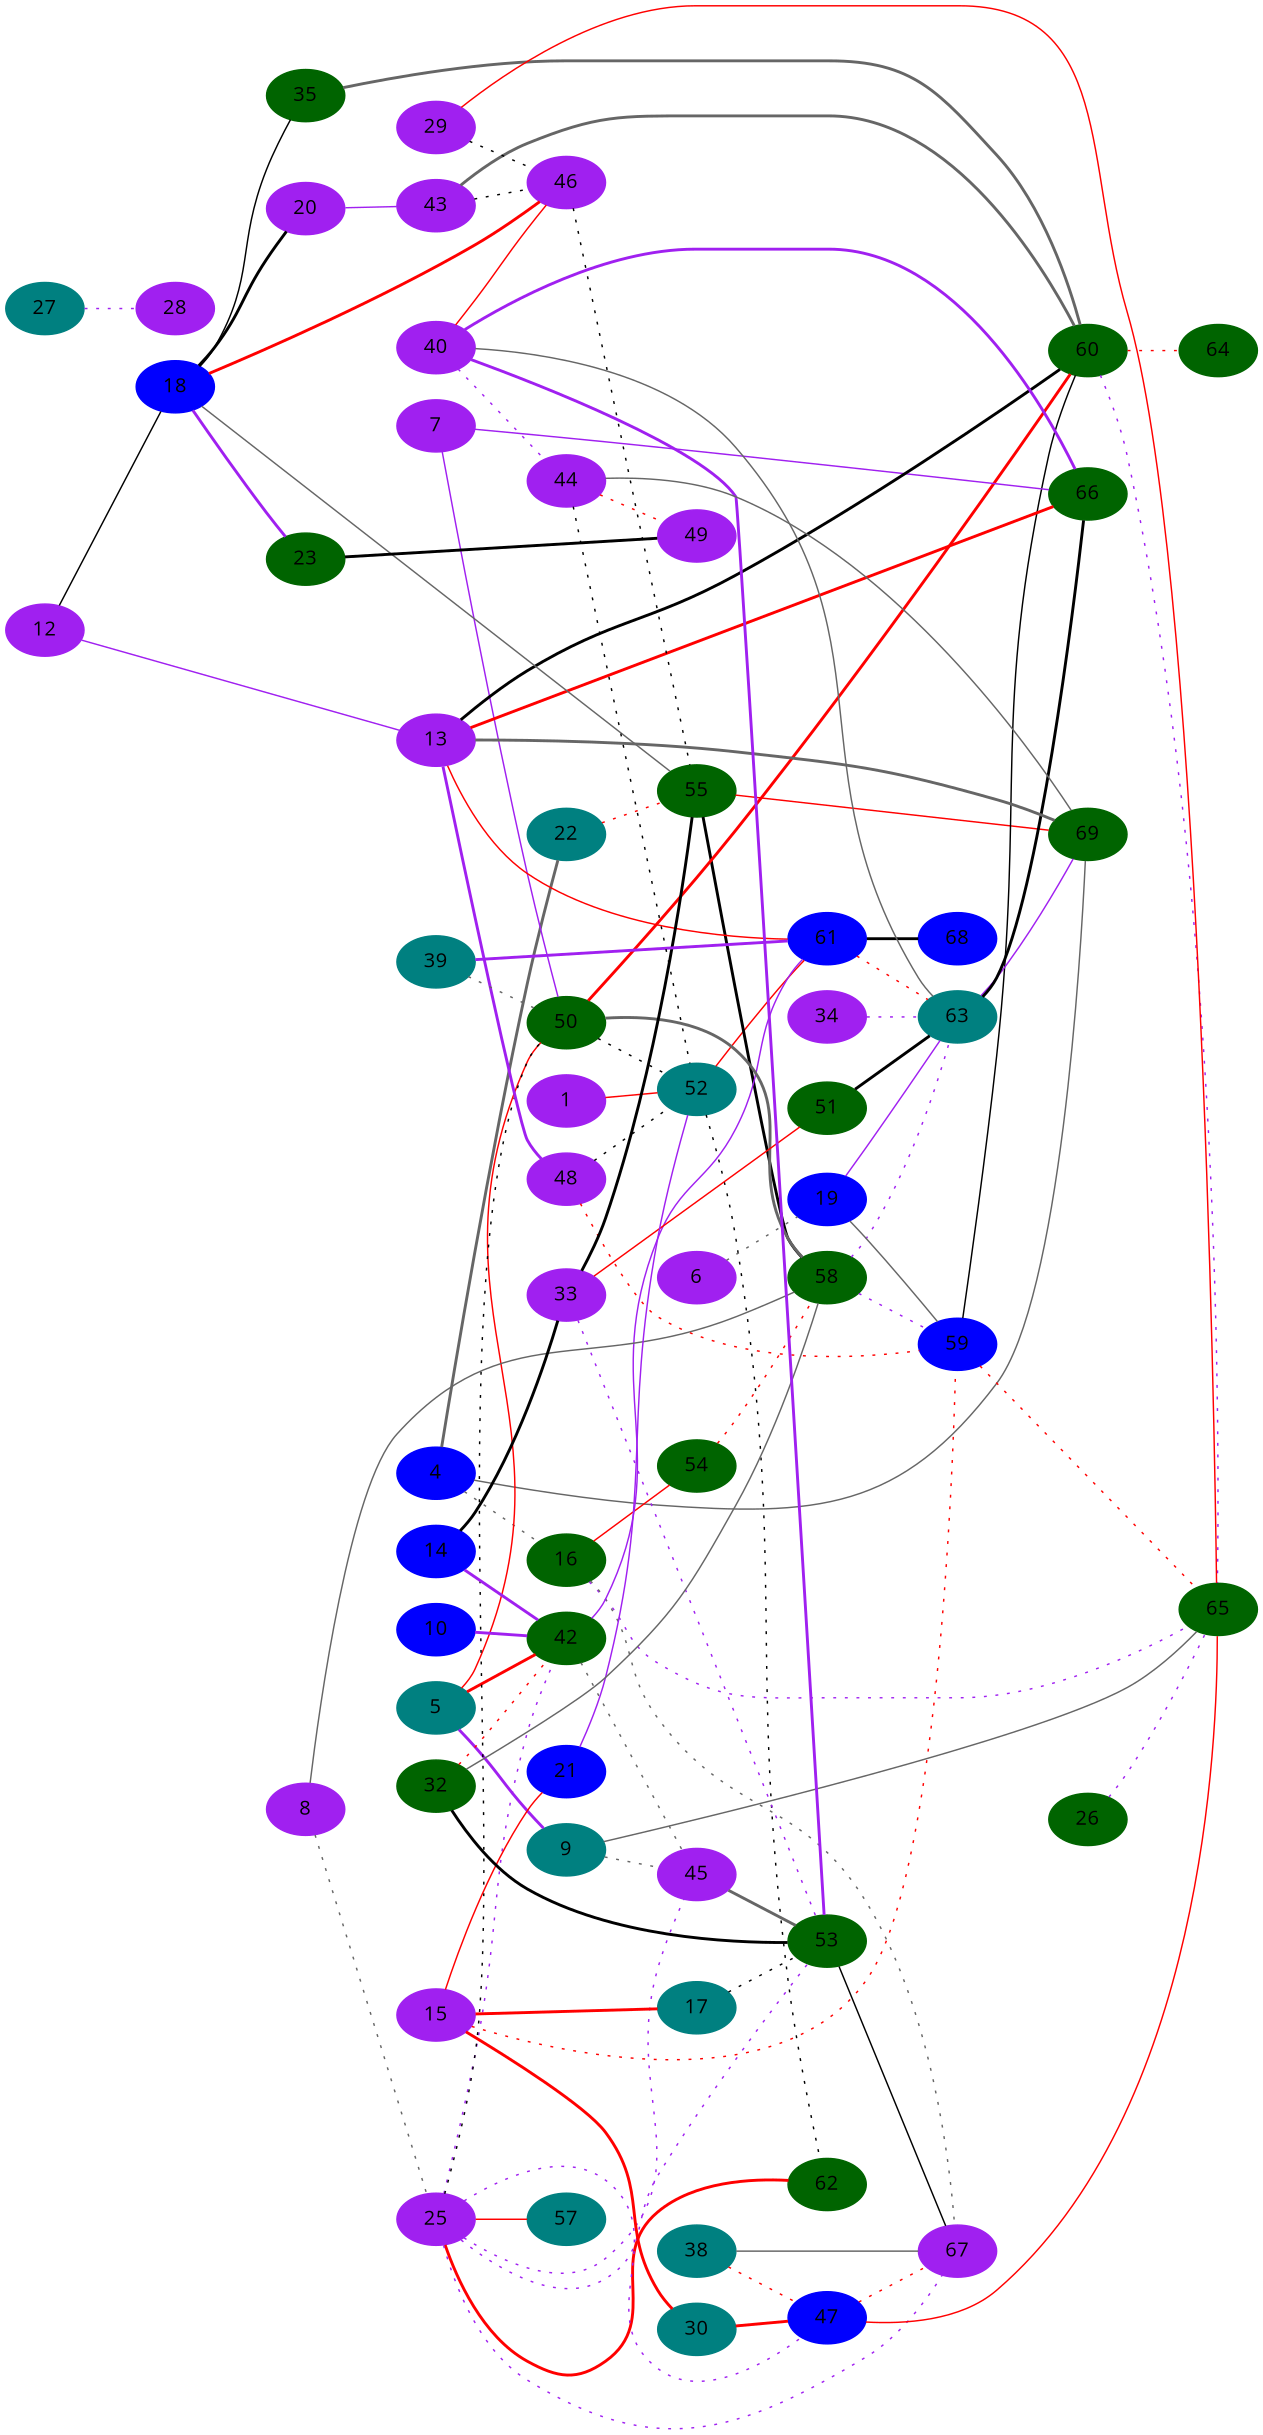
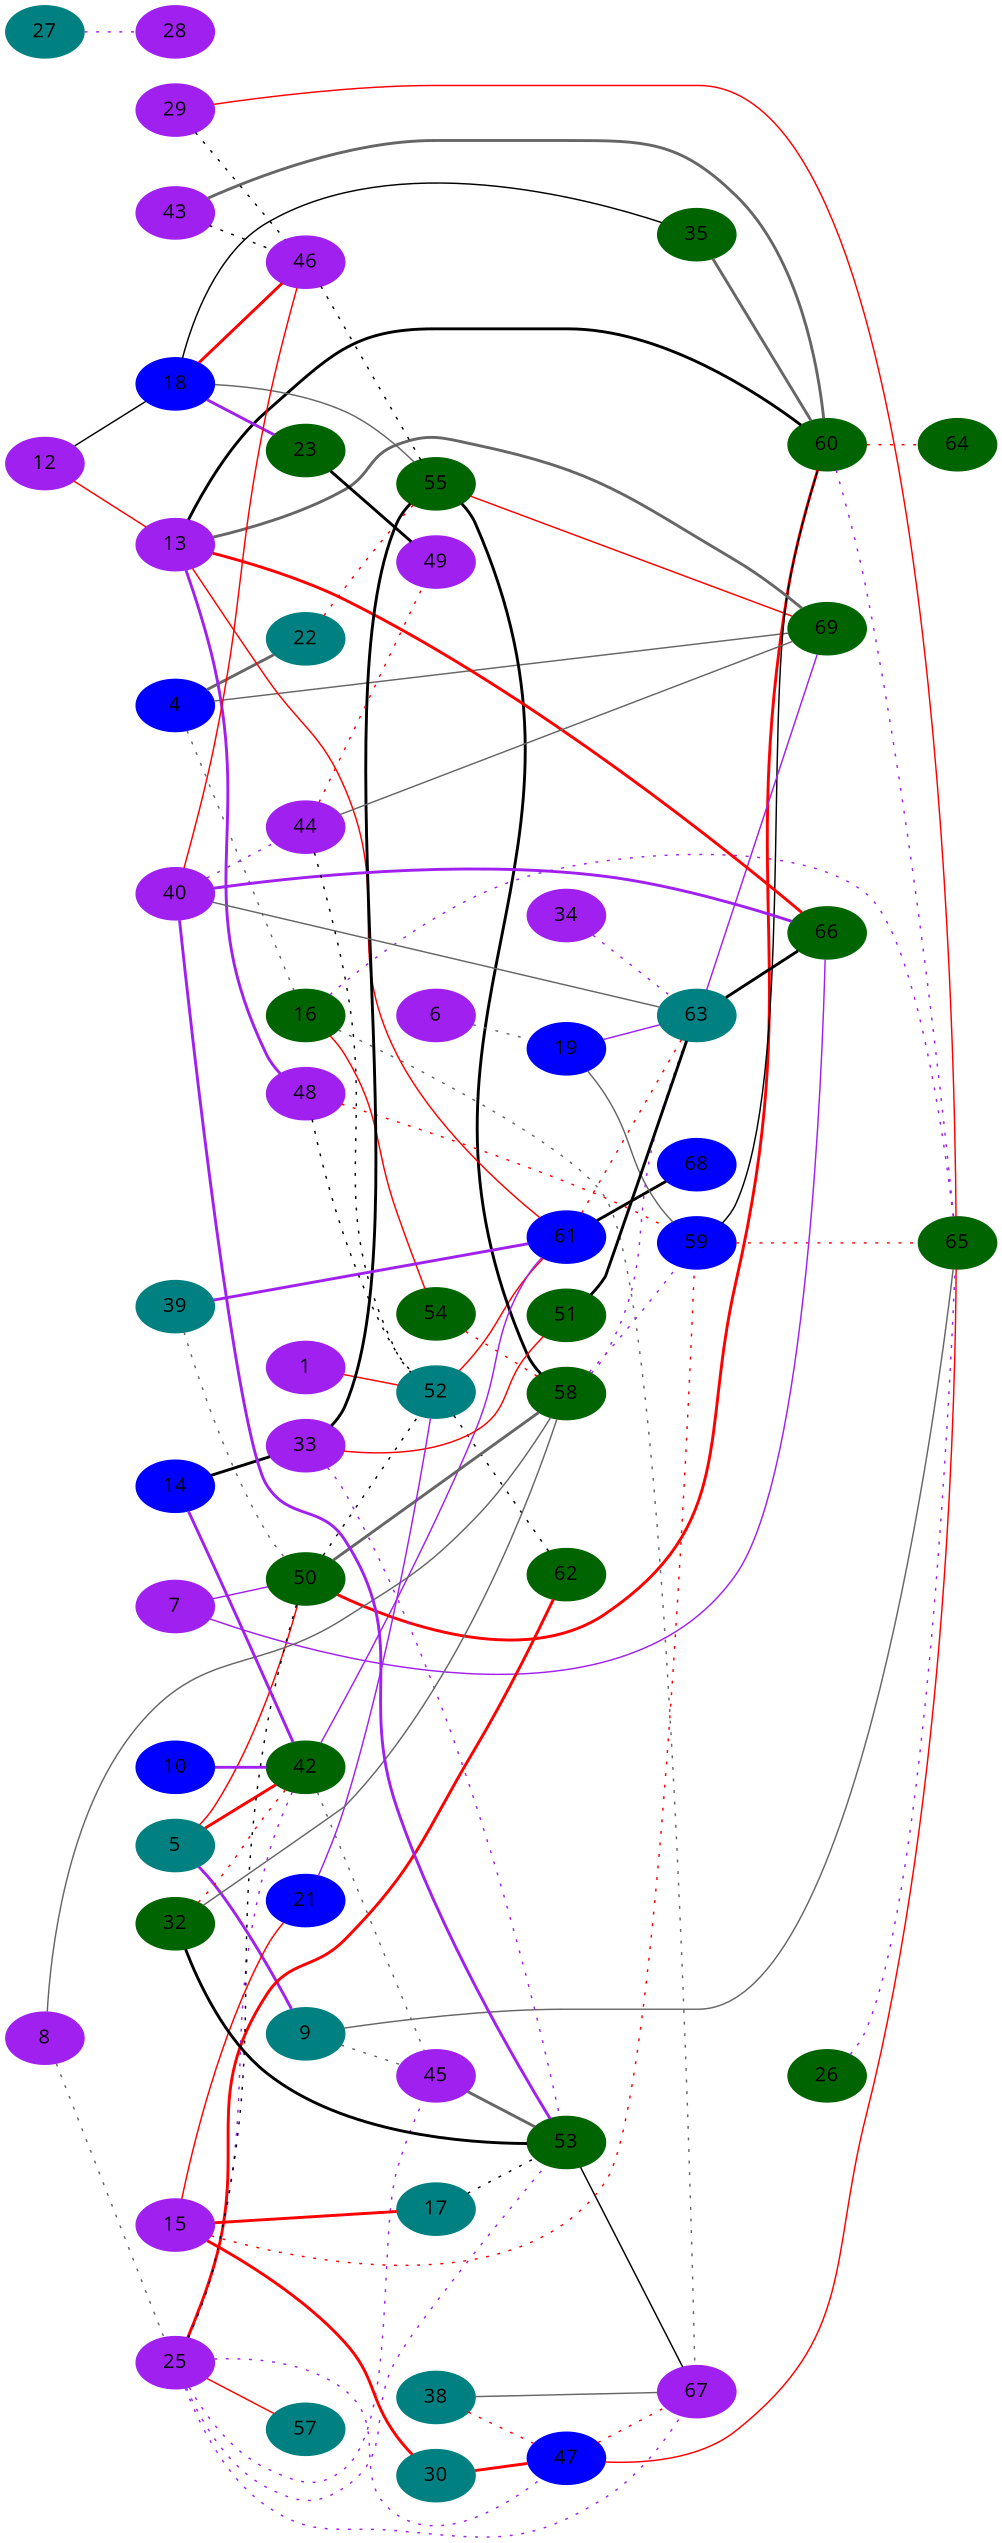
(306, 209) -> none
(241, 685) -> (110, 504)
